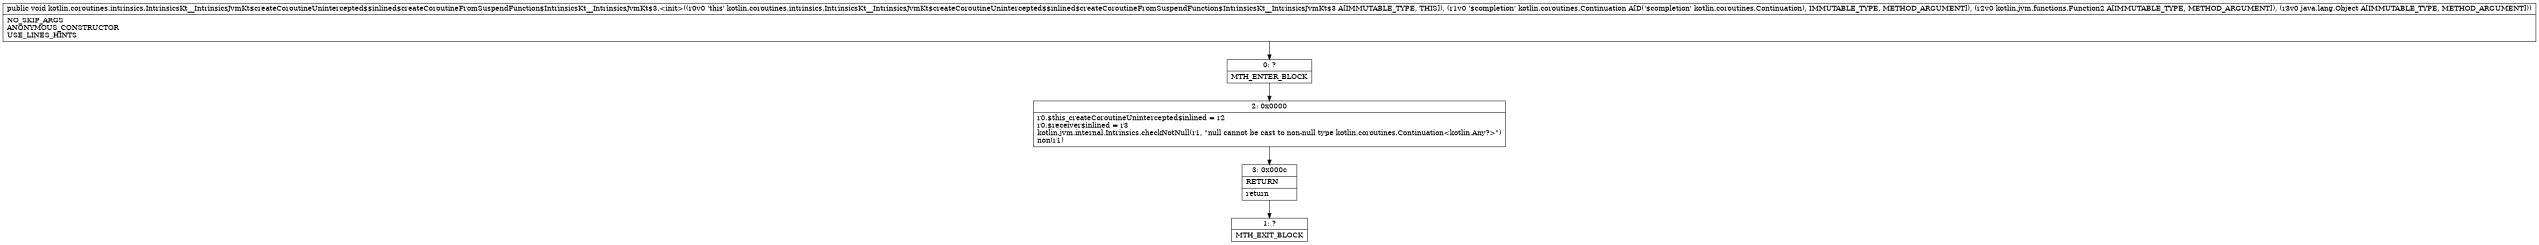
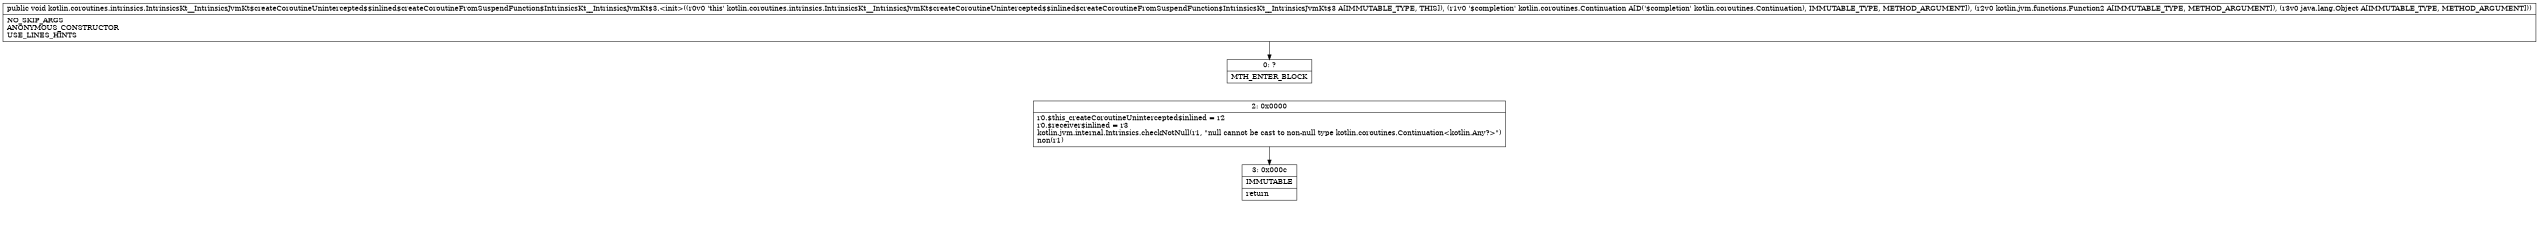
(1269, 89) -> none
(1262, 182) -> (1269, 182)
(1269, 230) -> none
